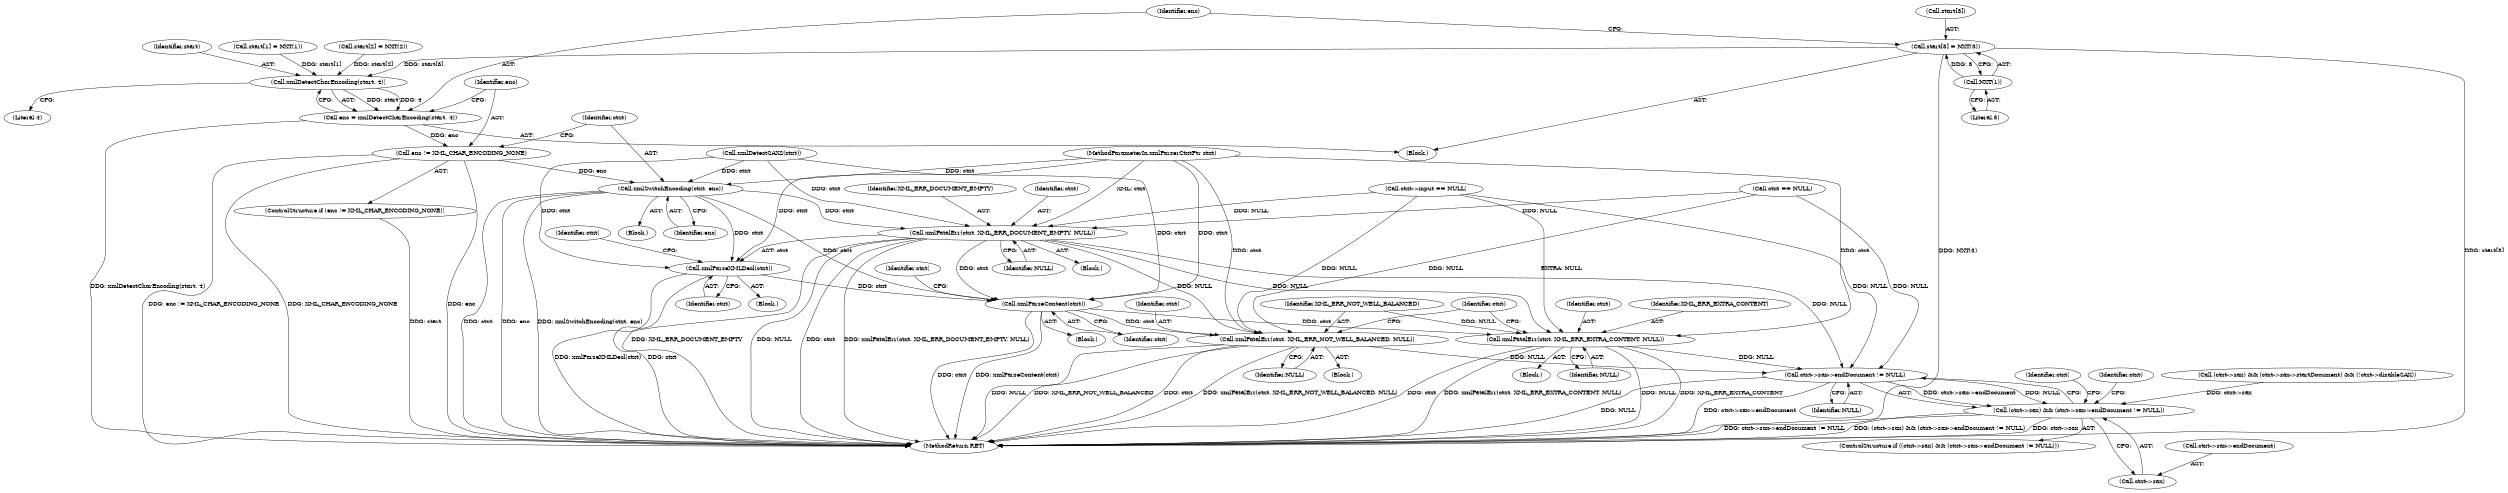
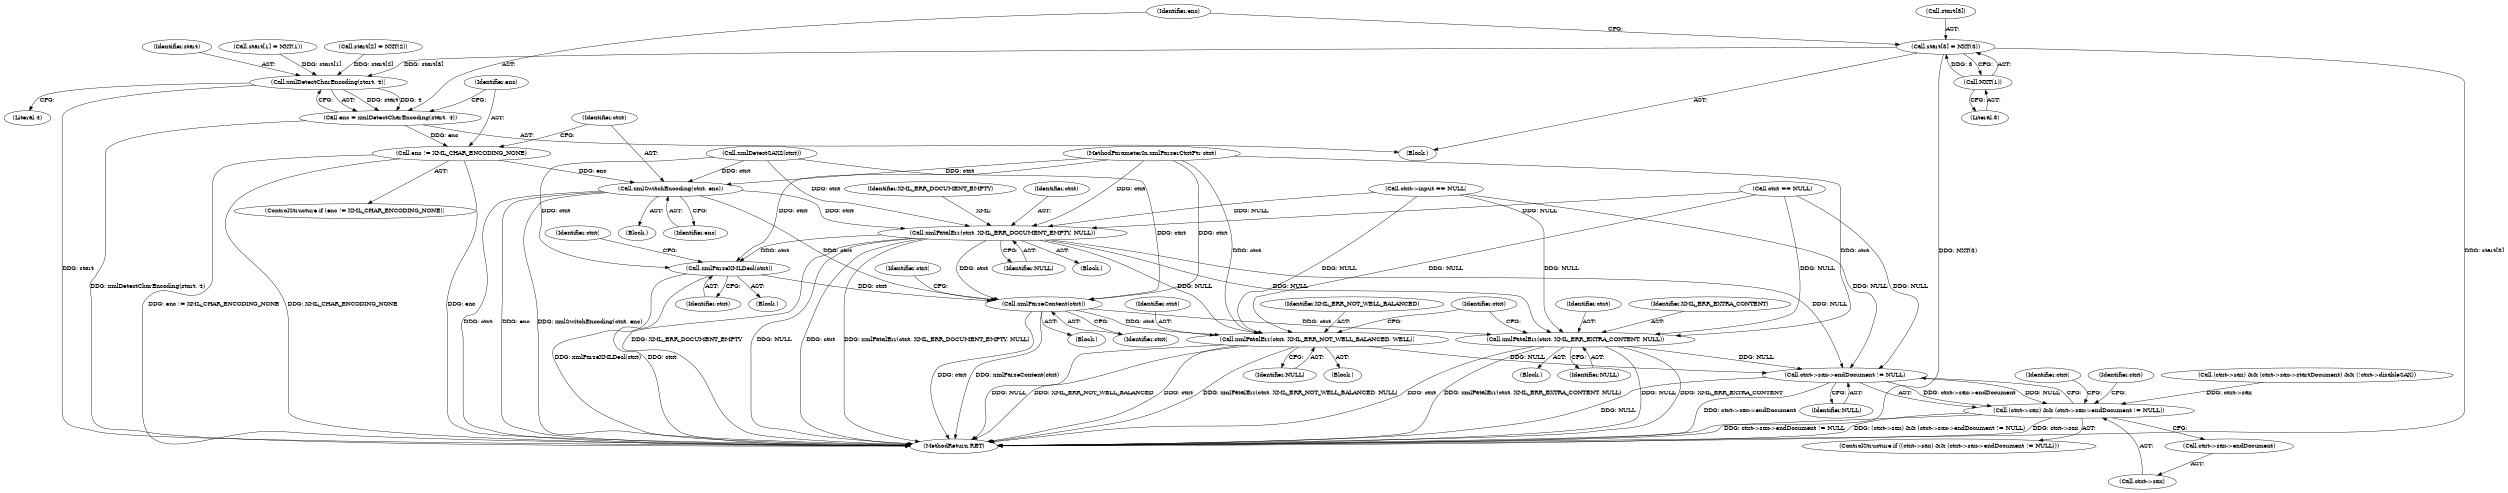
(1131, 189) -> (1131, 189)
(985, 211) -> (985, 211)
(727, 219) -> none
(775, 251) -> (775, 251)
(1561, 269) -> (1561, 269)
(1450, 323) -> (1786, 316)
(1317, 340) -> (1317, 340)
(442, 432) -> (165, 436)
(2111, 445) -> (2157, 428)
